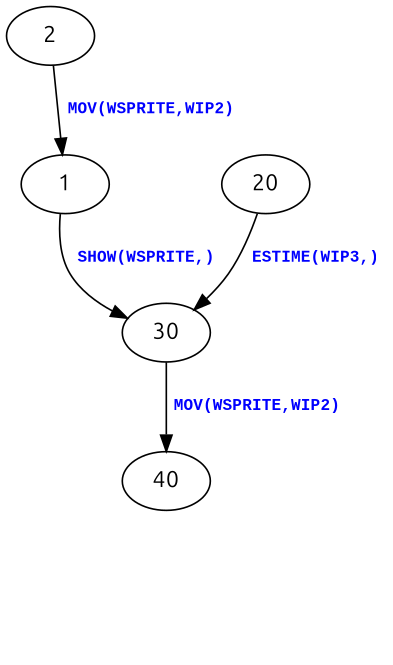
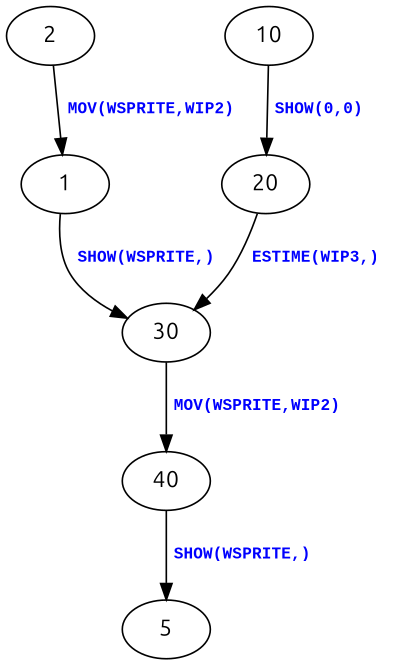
none -> (269, 36)
none -> (166, 629)
